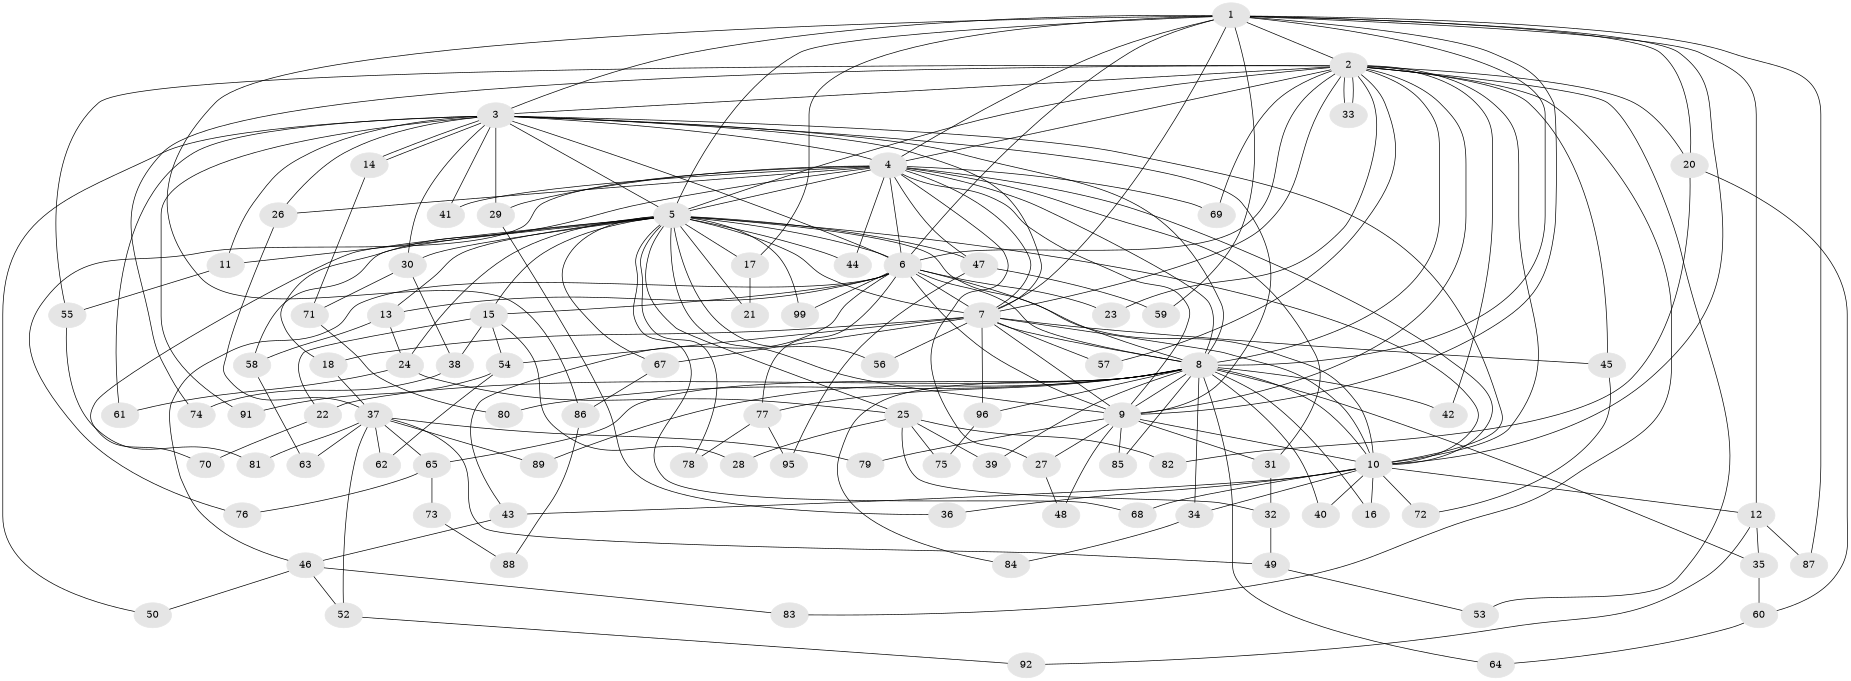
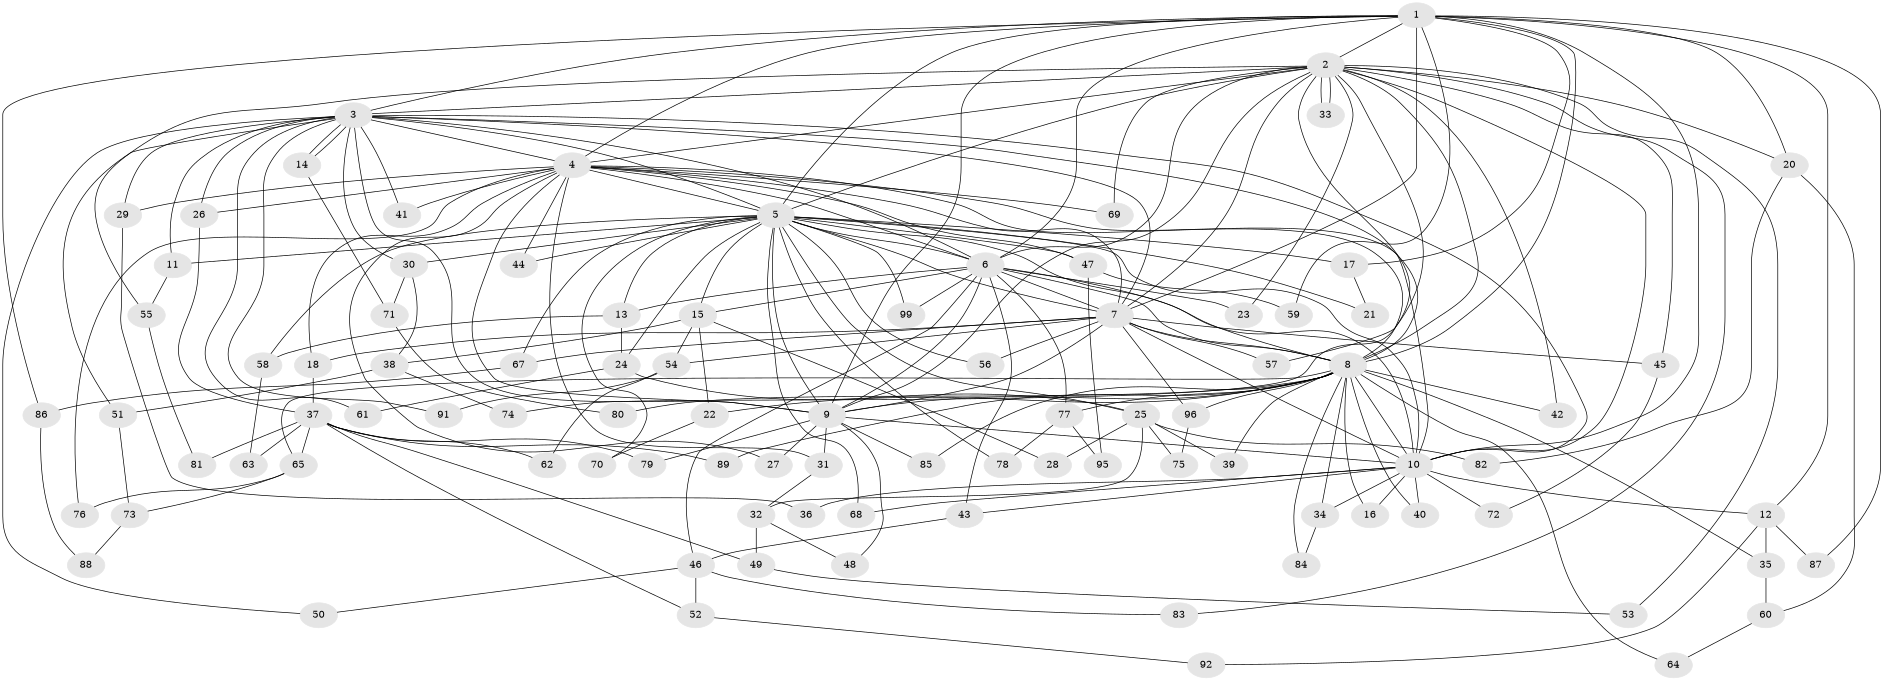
none -> (118, 415)
(1051, 488) -> (797, 537)
